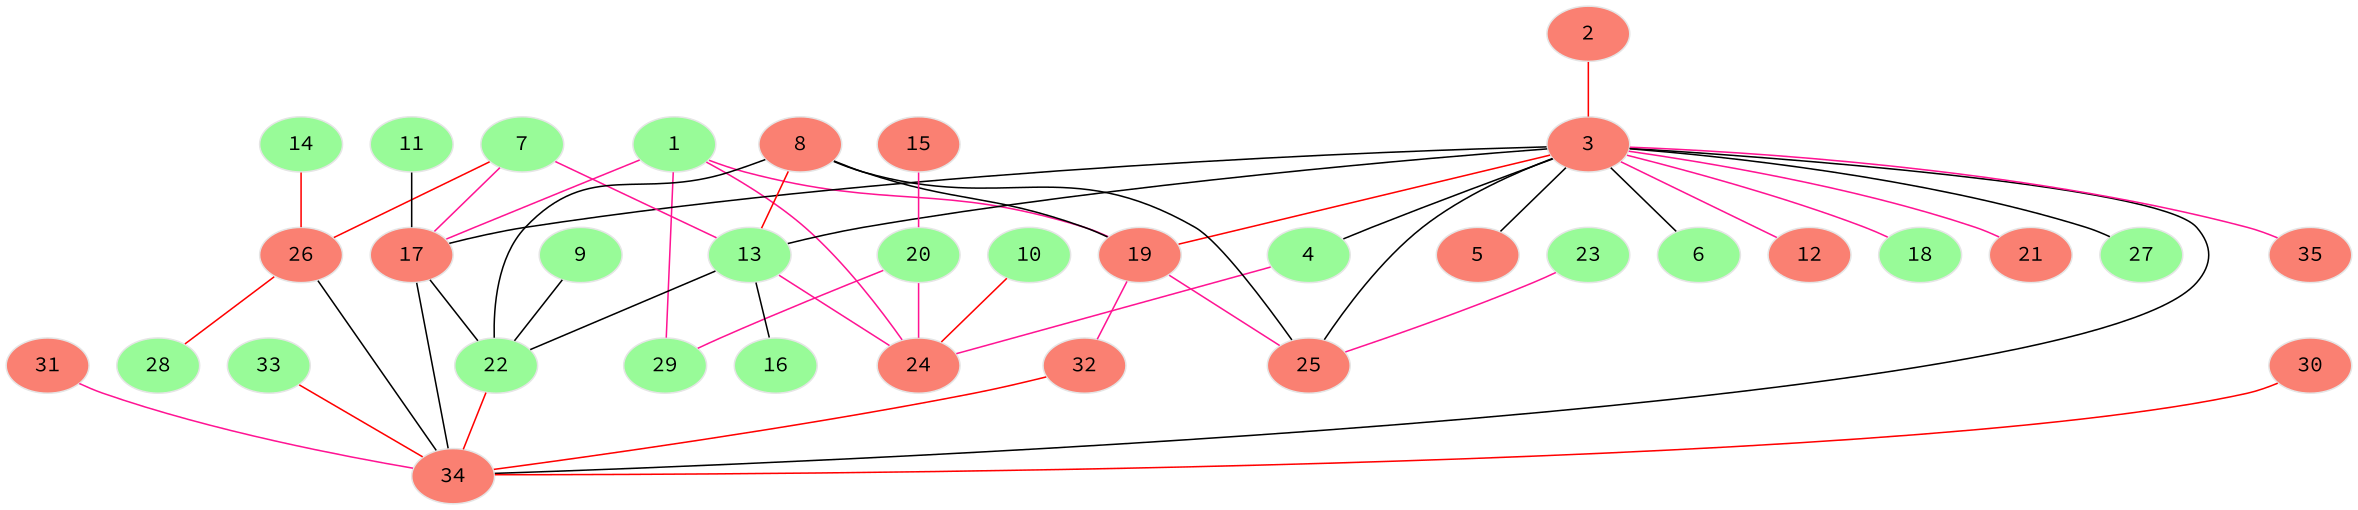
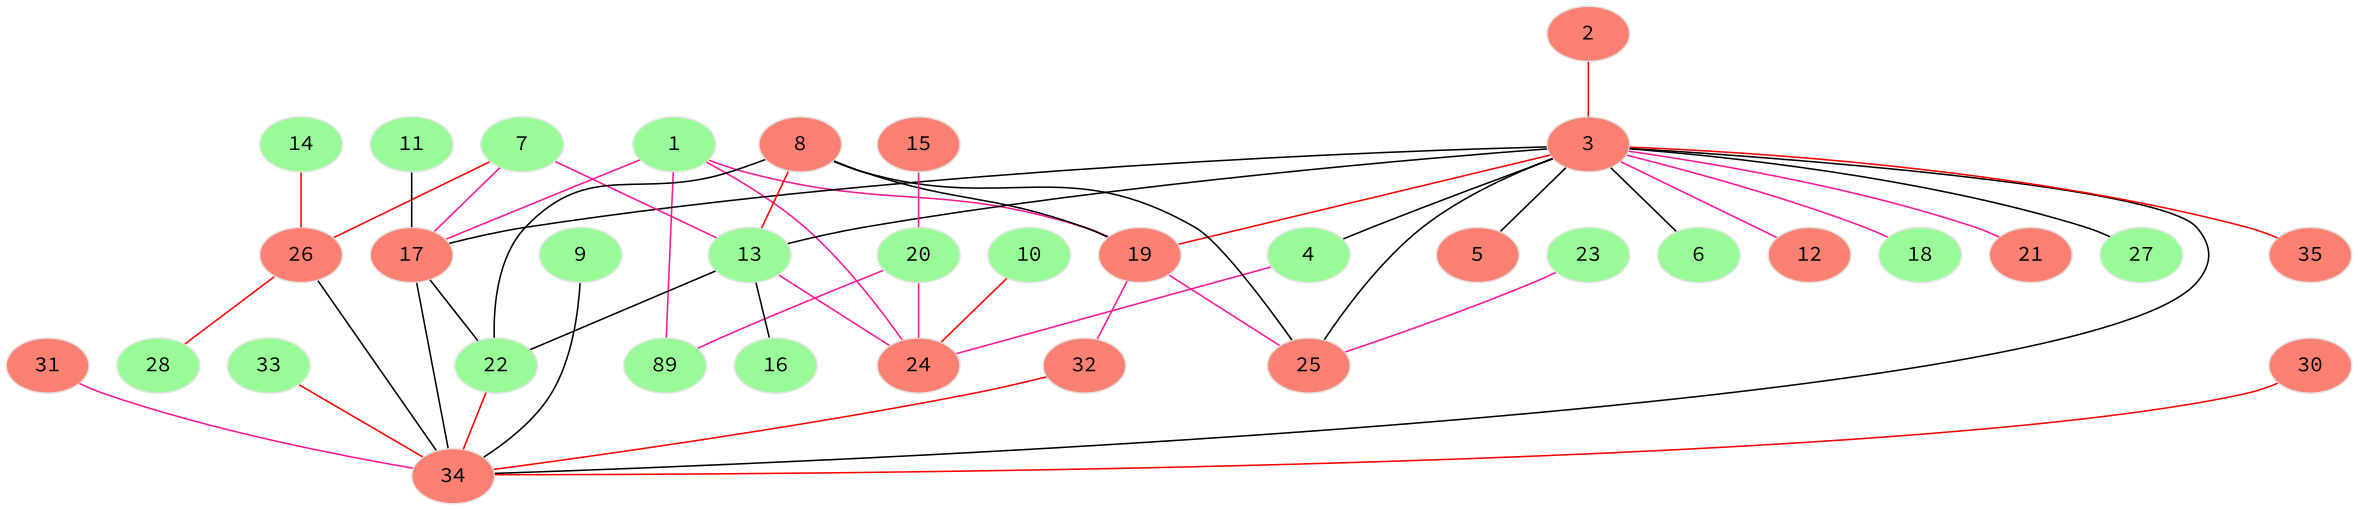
(1957, 174) -> (1957, 174)
(538, 310) -> (556, 384)
(665, 366) -> (665, 366)
